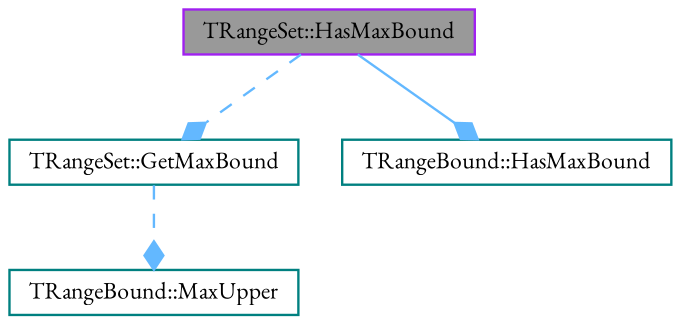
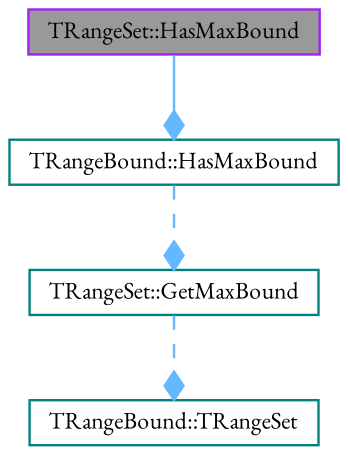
(254, 88) -> (174, 213)
(154, 292) -> (174, 423)
